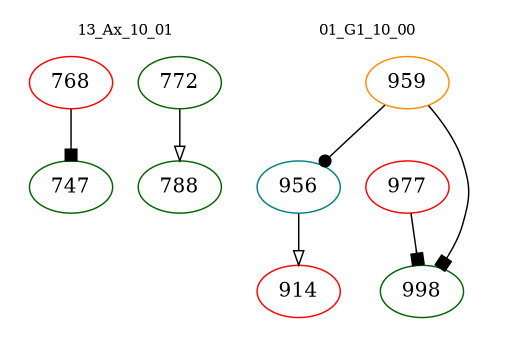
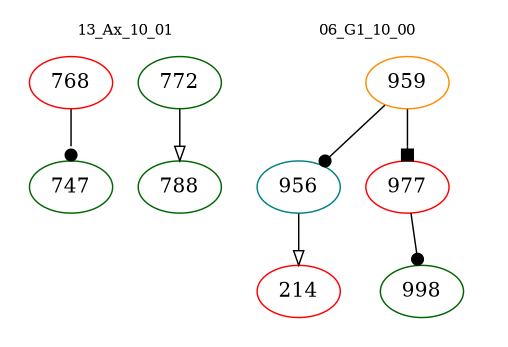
(368, 31) -> (368, 31)
(71, 128) -> (71, 128)
(467, 177) -> (407, 128)
(414, 233) -> (414, 233)
(299, 291) -> (299, 291)
